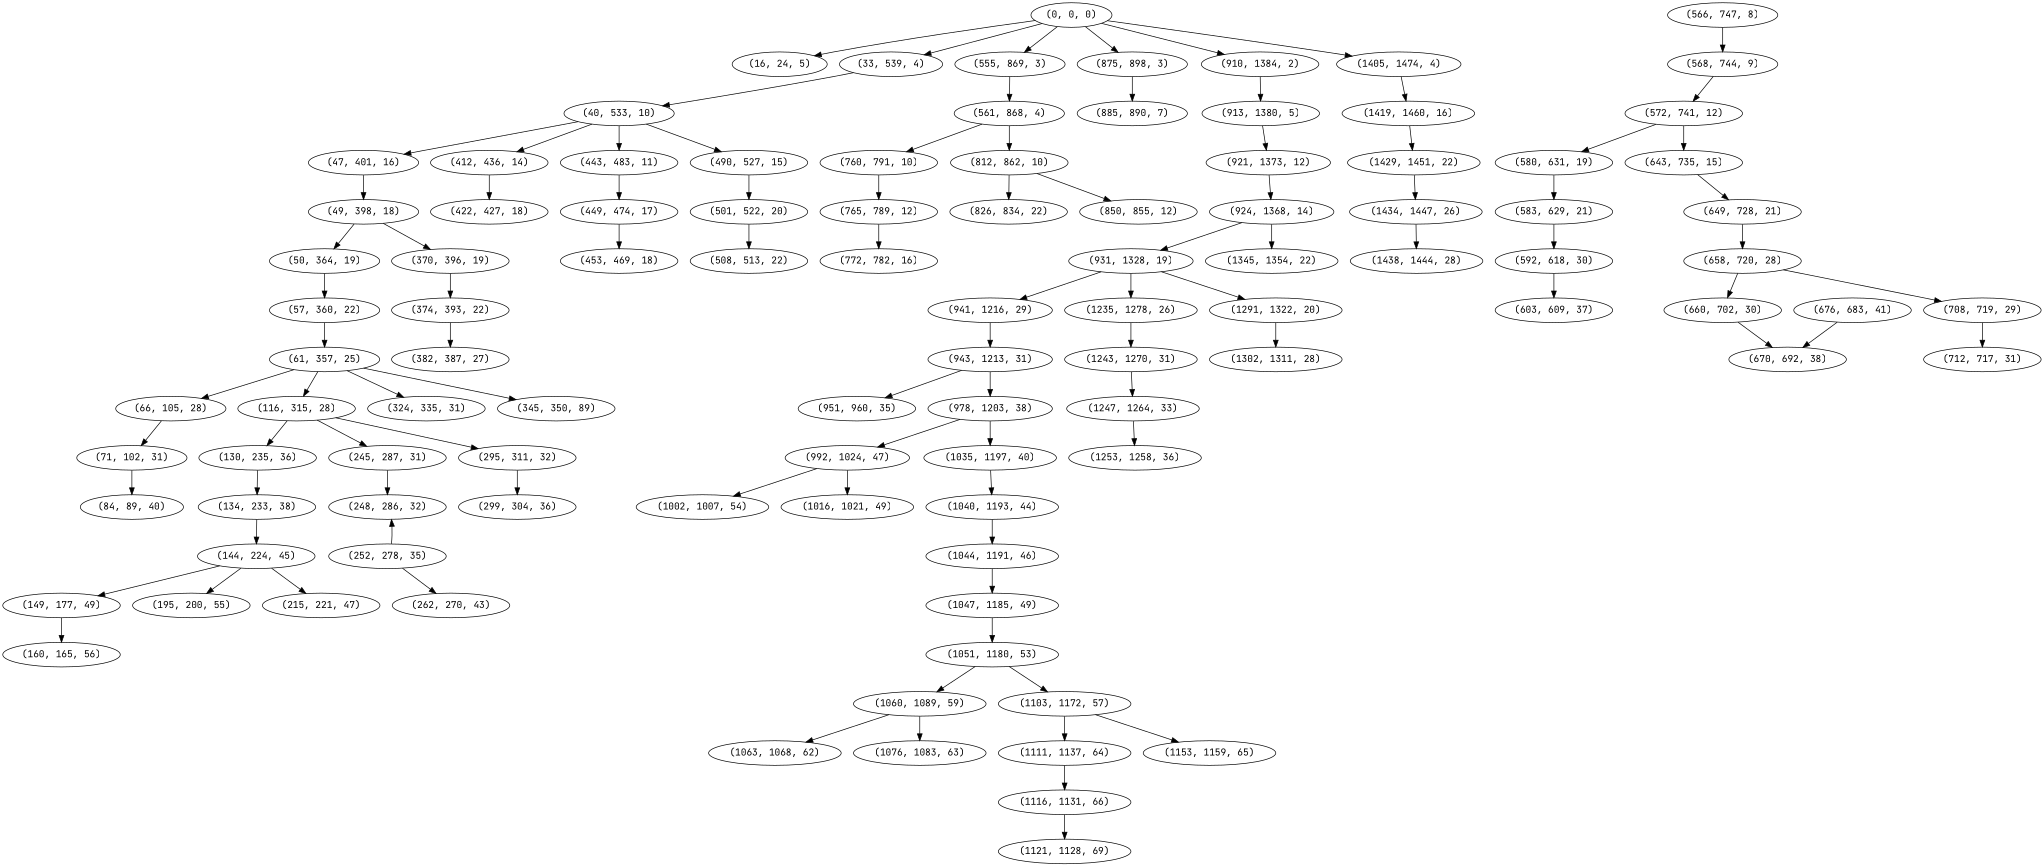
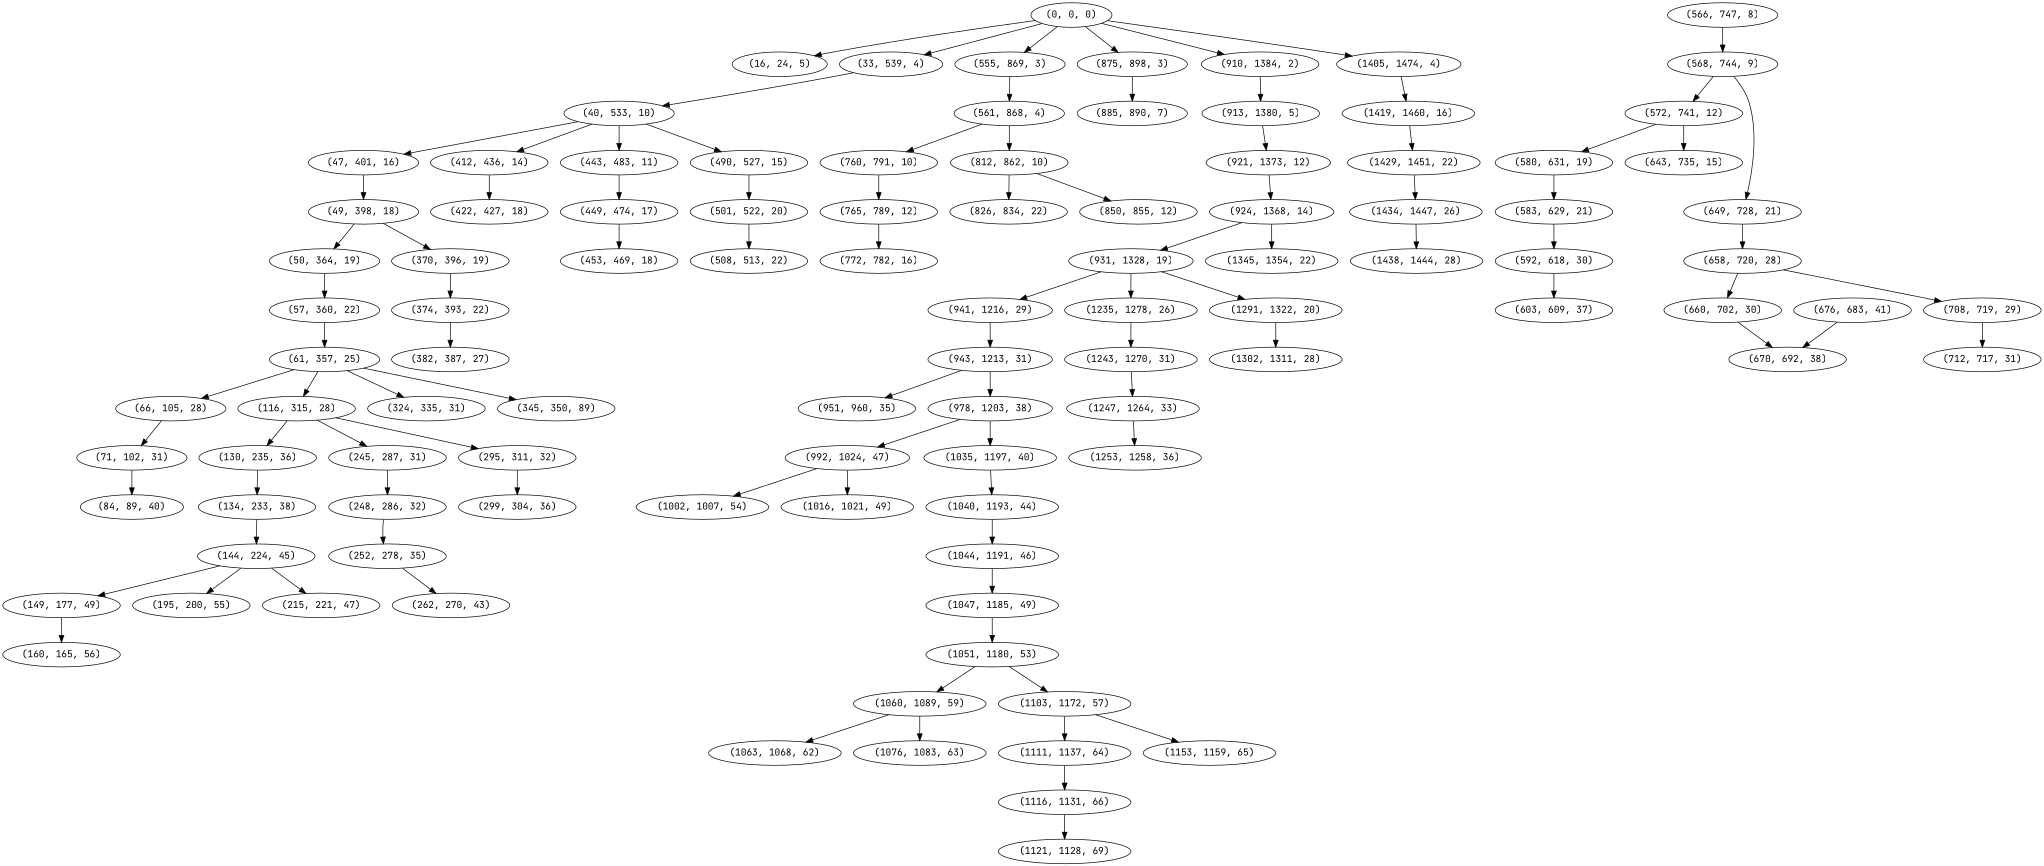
(1710, 185) -> (1754, 132)
(392, 535) -> (383, 528)
